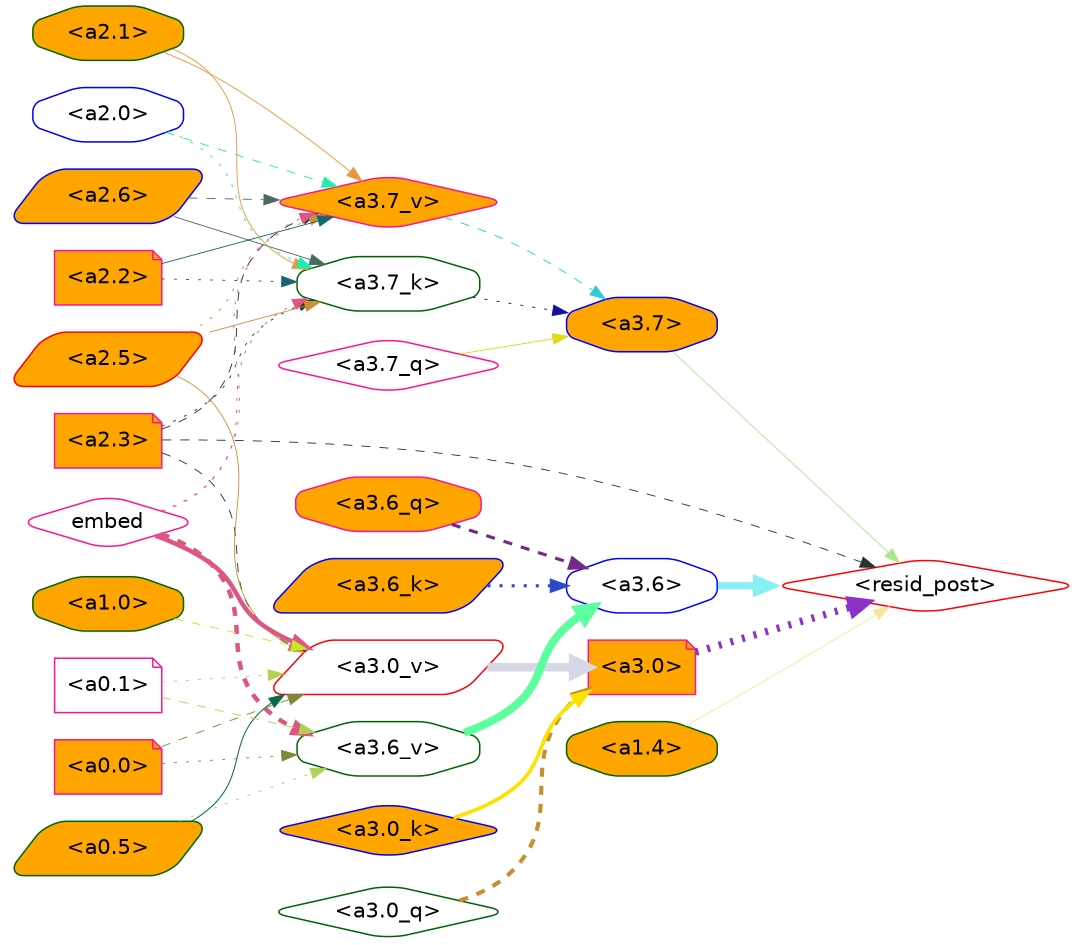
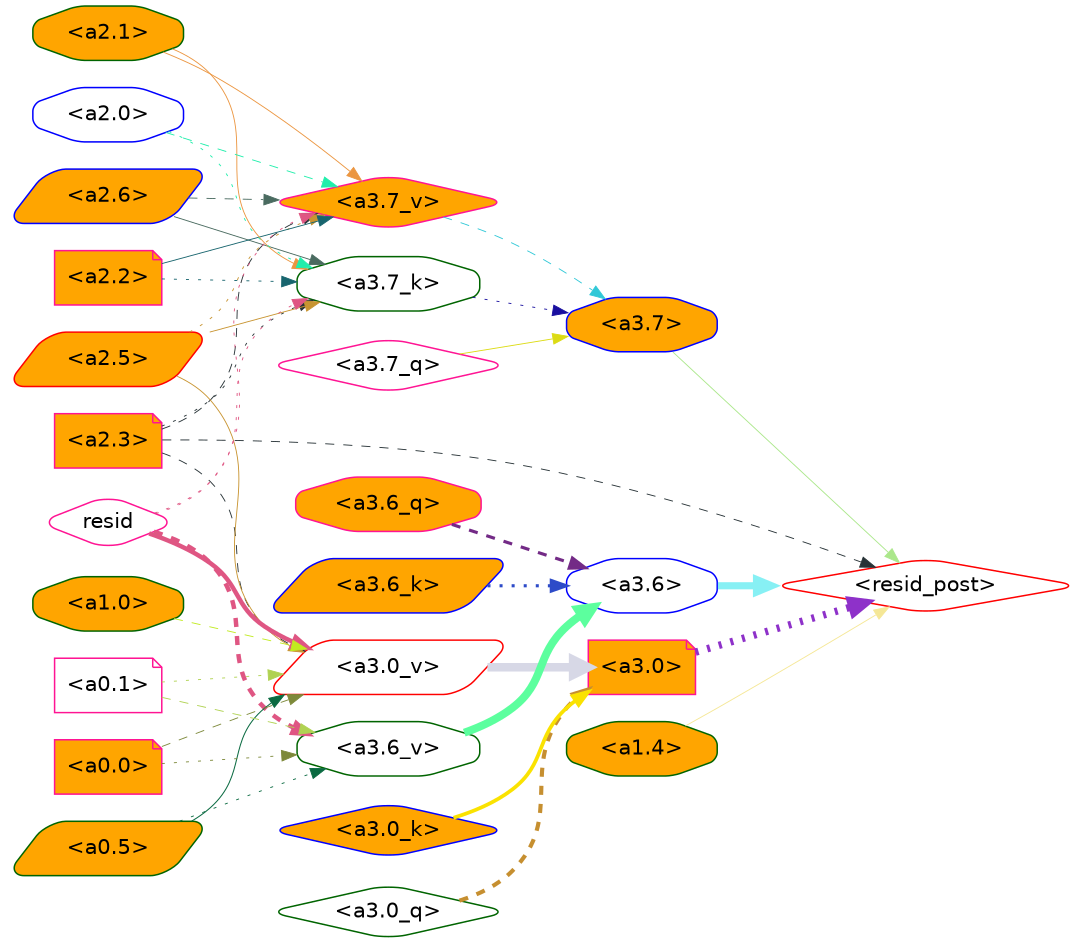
(108, 522) -> (108, 522)
(245, 797) -> (245, 797)
